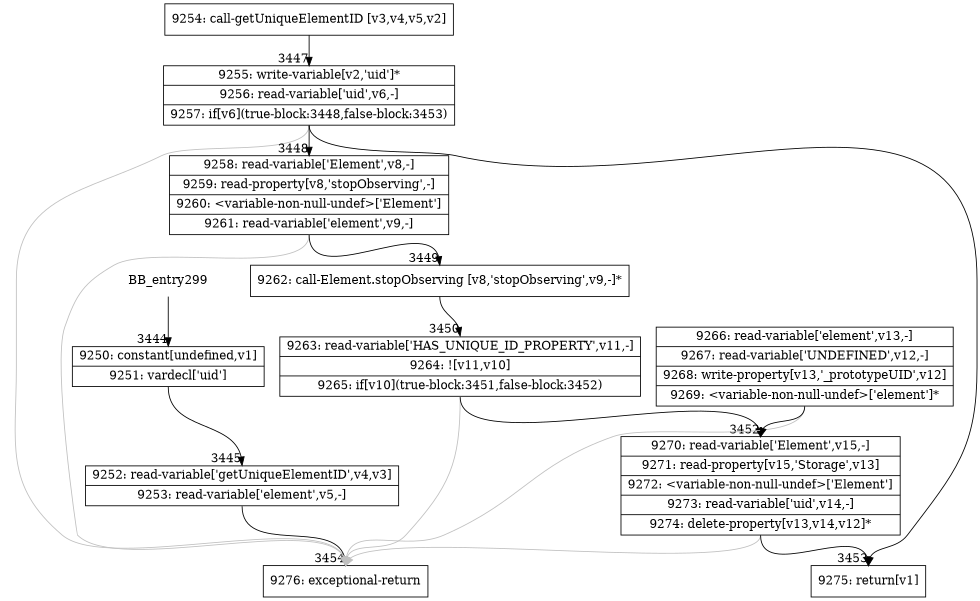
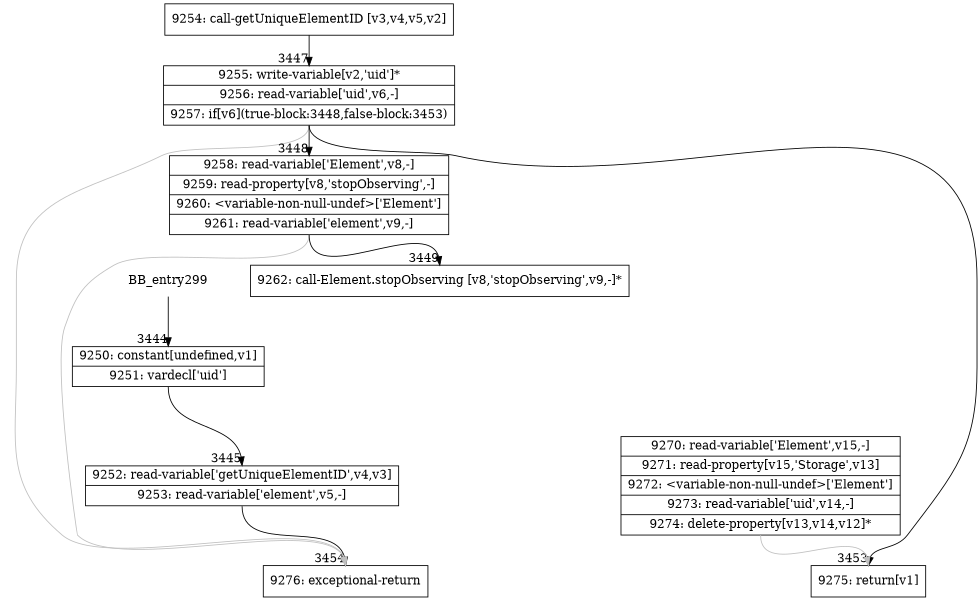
(460, 367) -> none
(805, 367) -> none
(557, 550) -> none
(810, 551) -> (810, 551)
